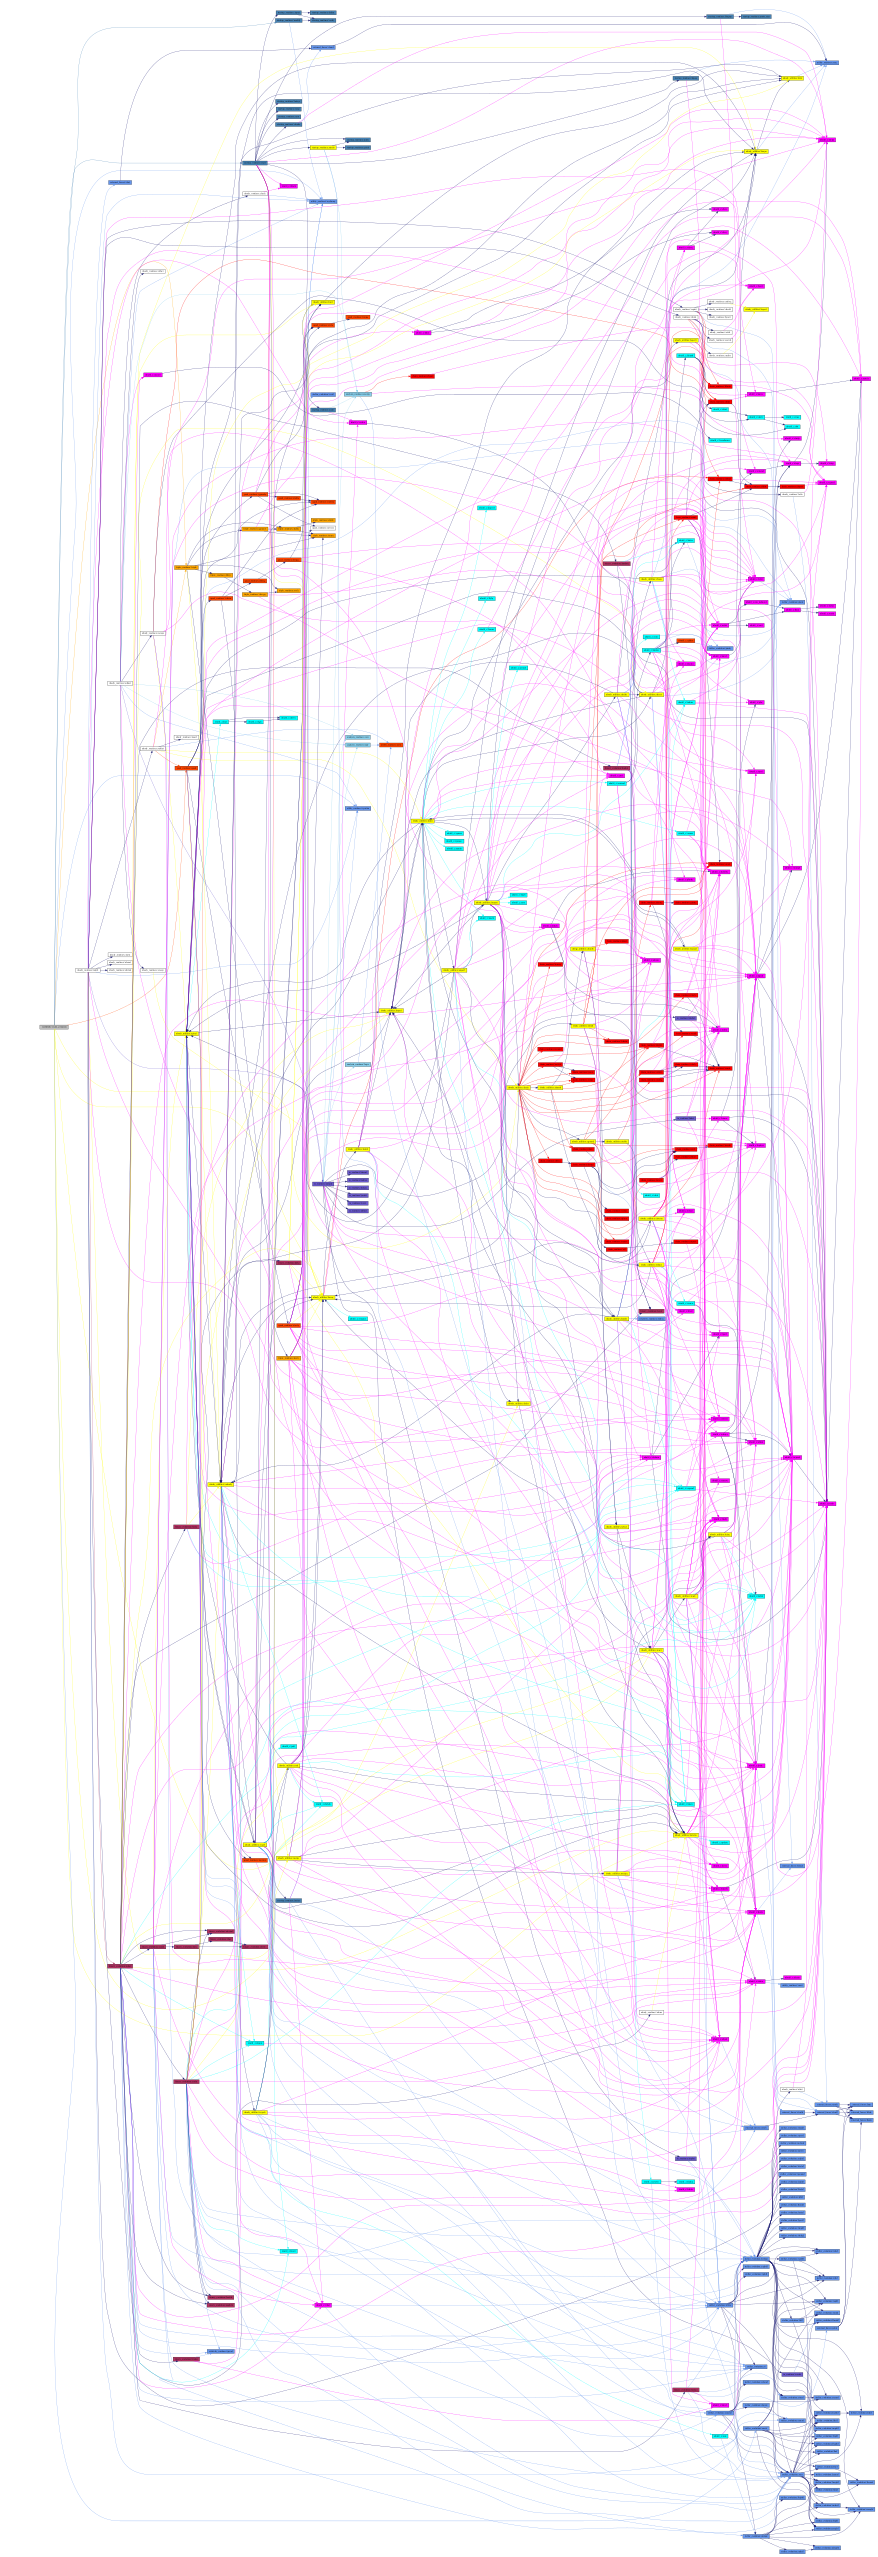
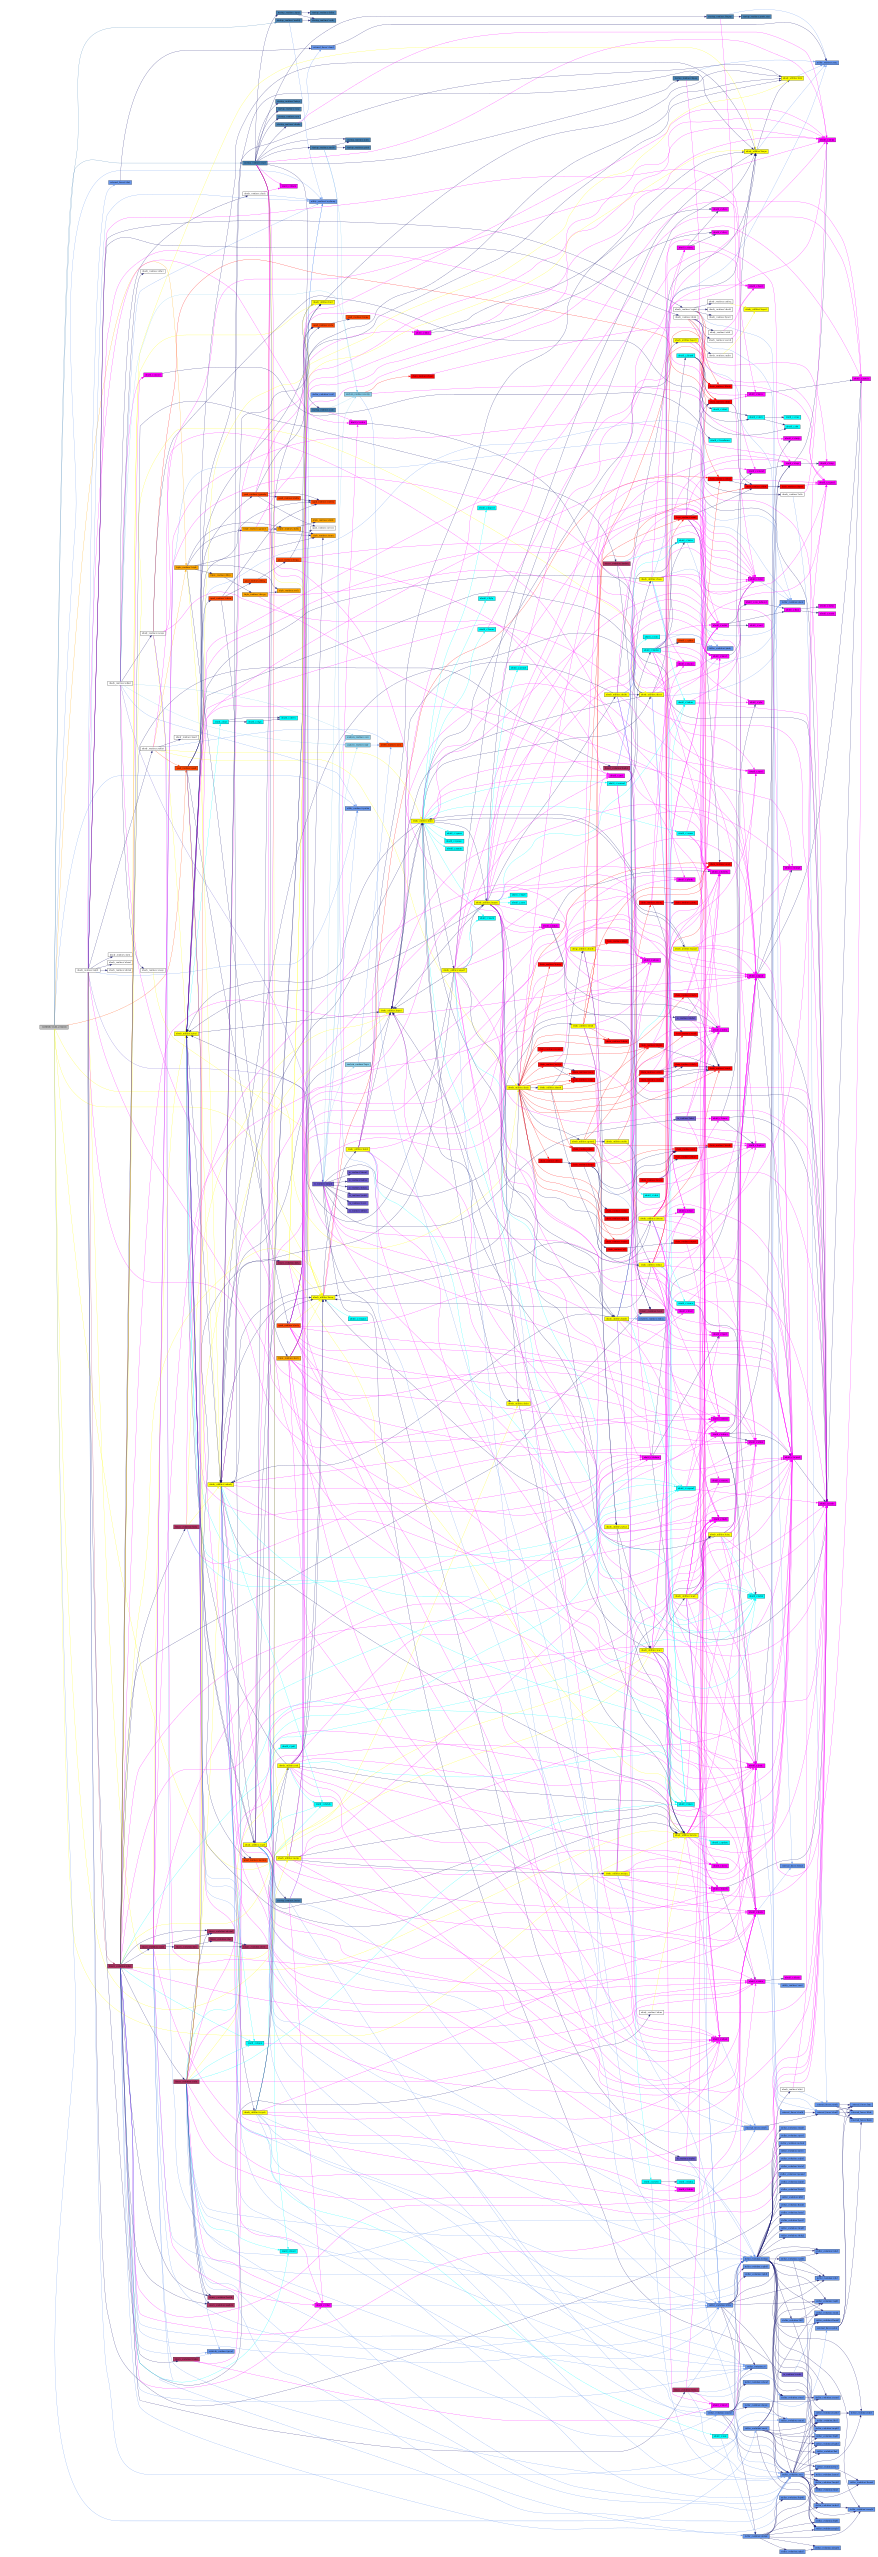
(323, 148) -> (323, 148)
none -> (748, 1489)
